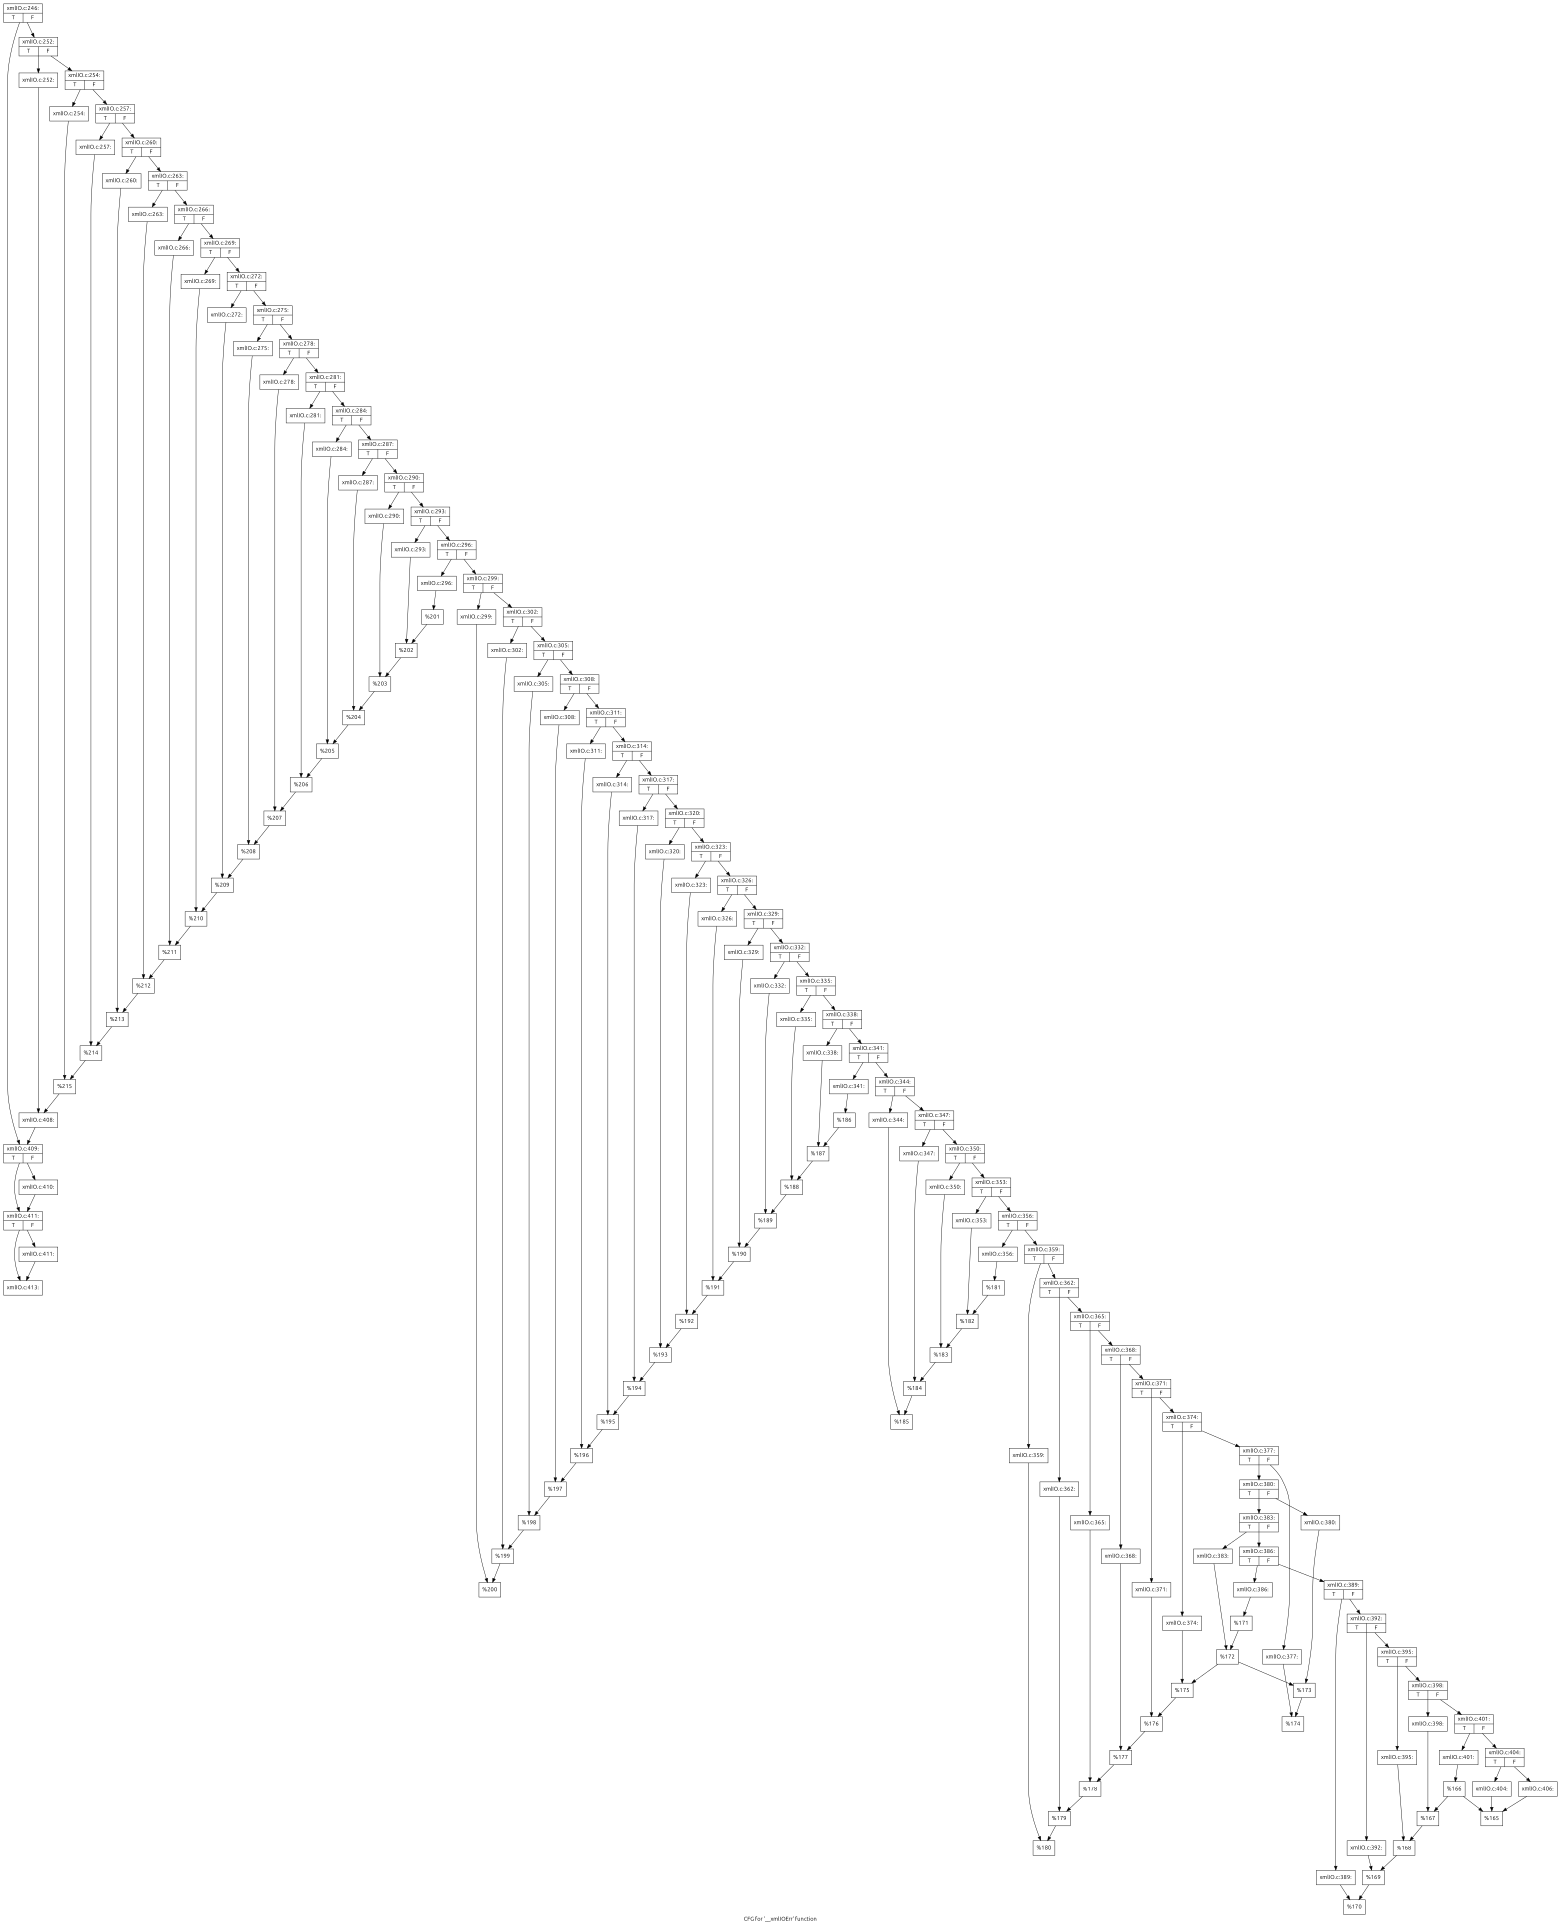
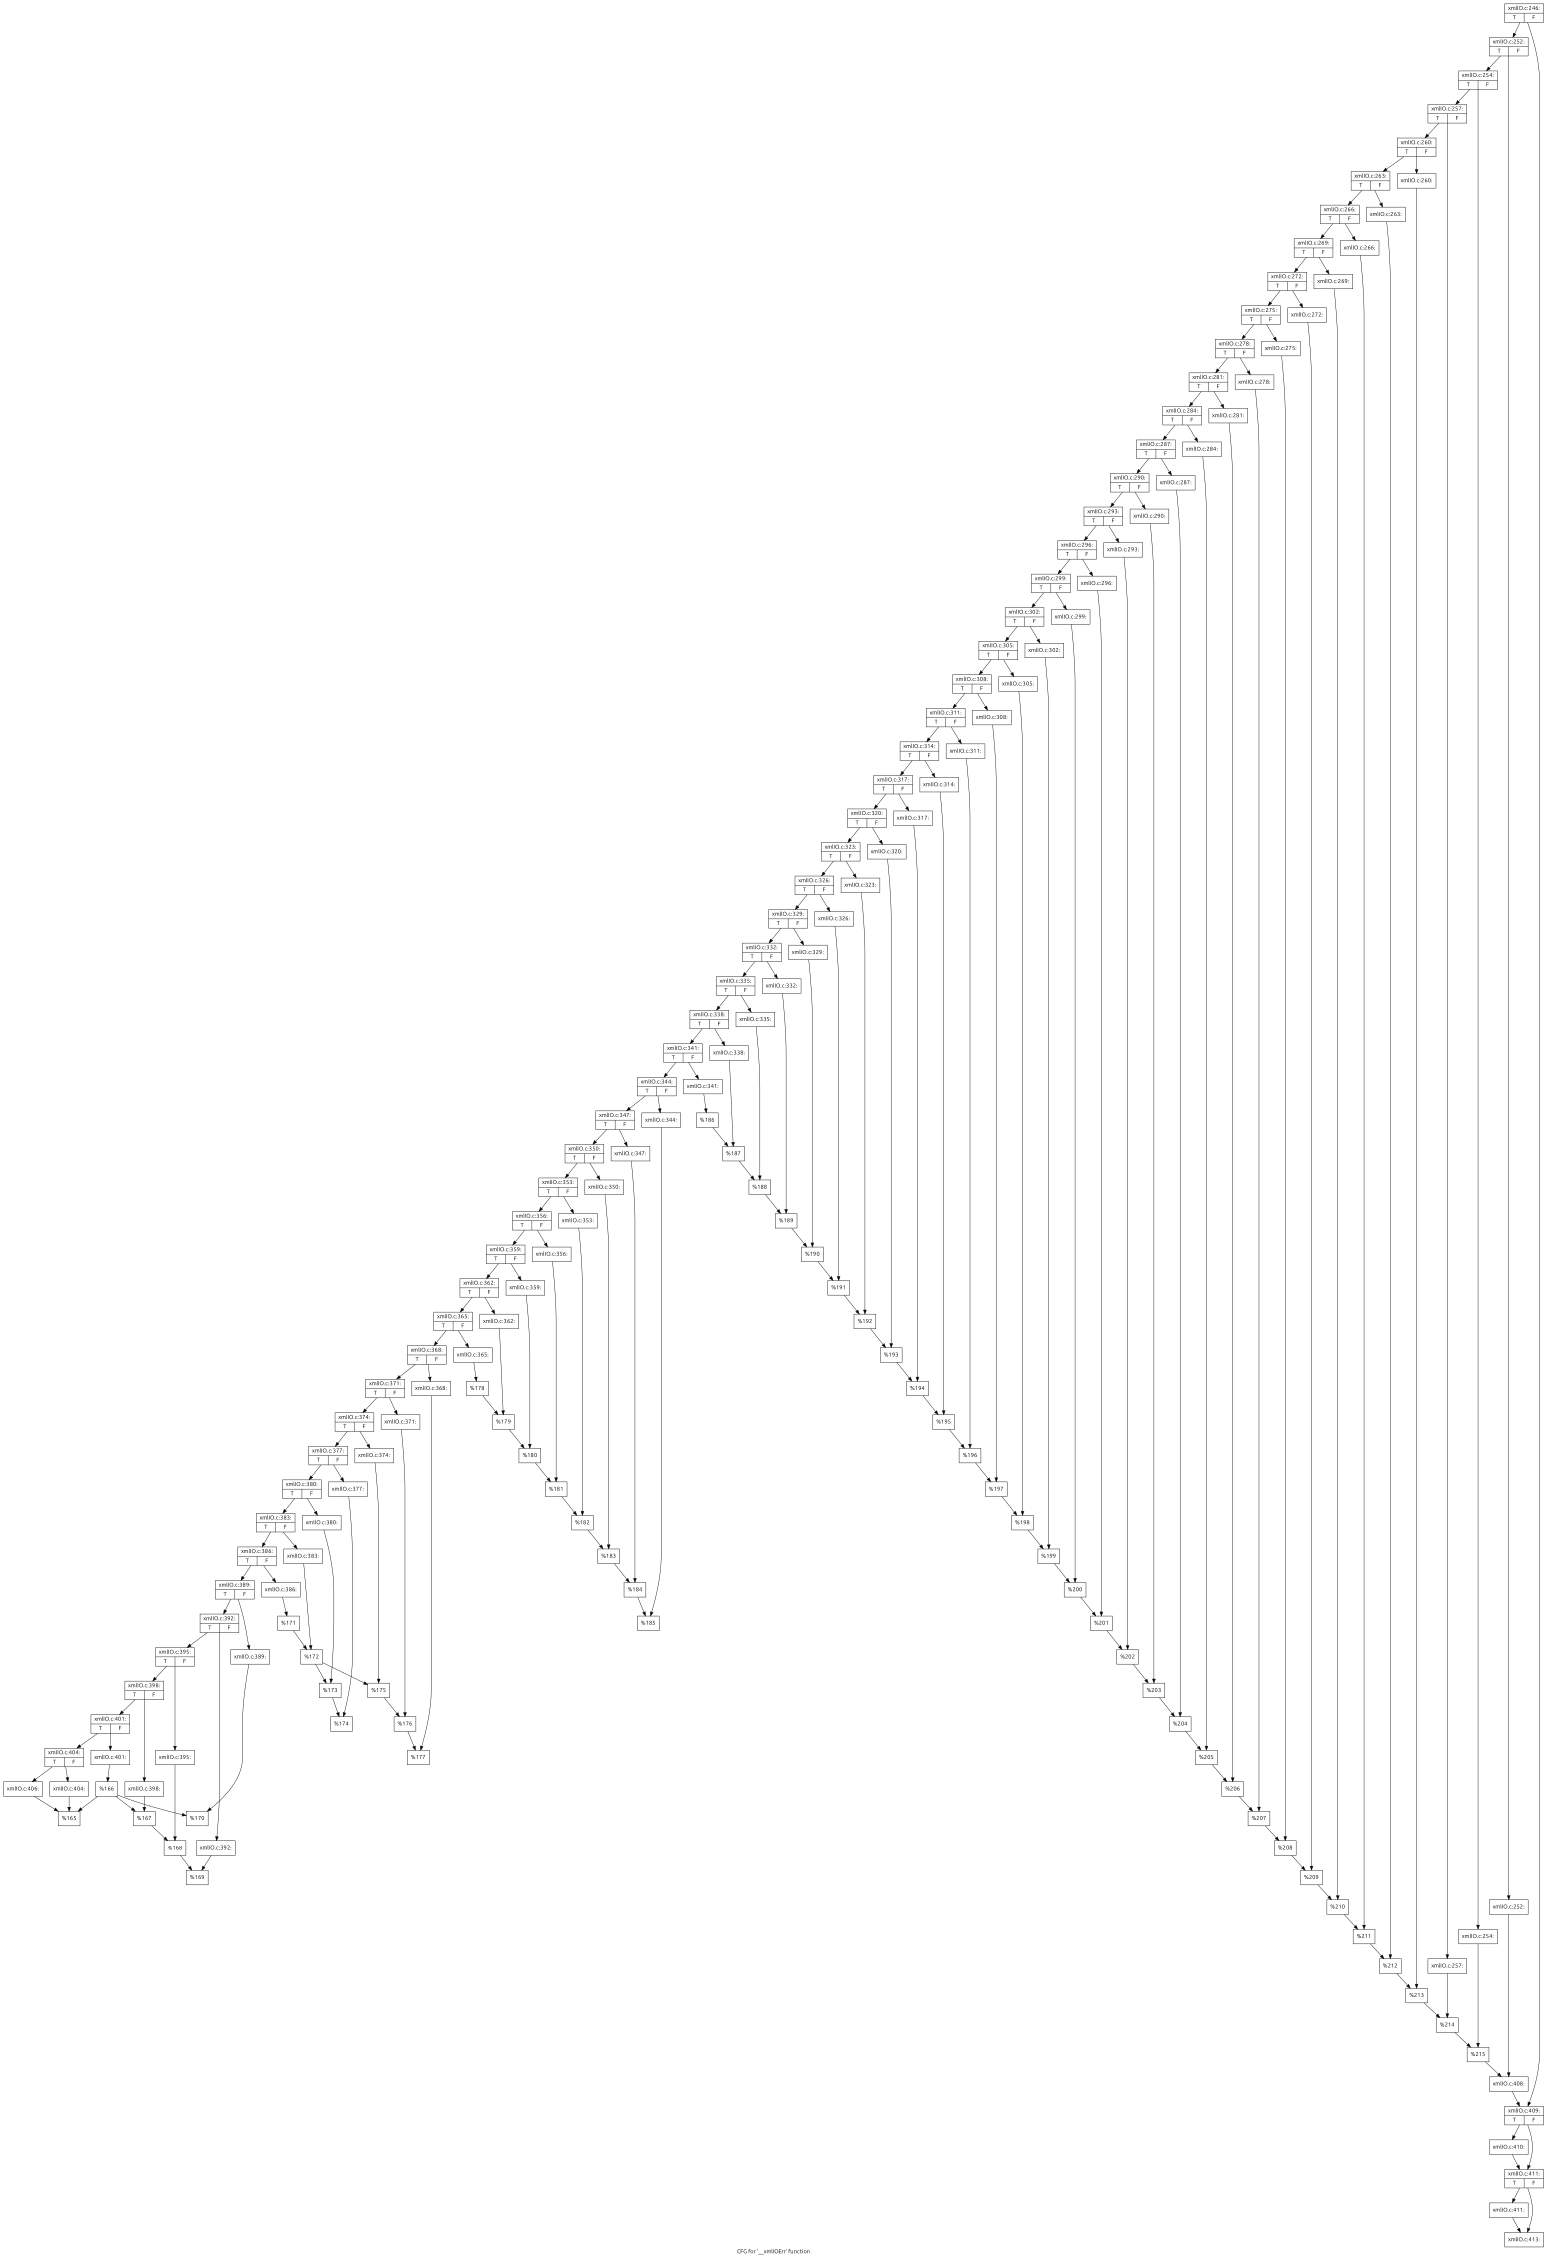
none -> (542, 1471)
none -> (1087, 1605)
(1107, 1772) -> none
(1365, 1891) -> (150, 1806)
